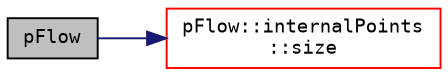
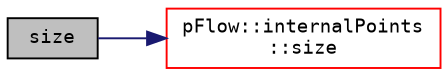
(53, 38) -> (53, 38)
